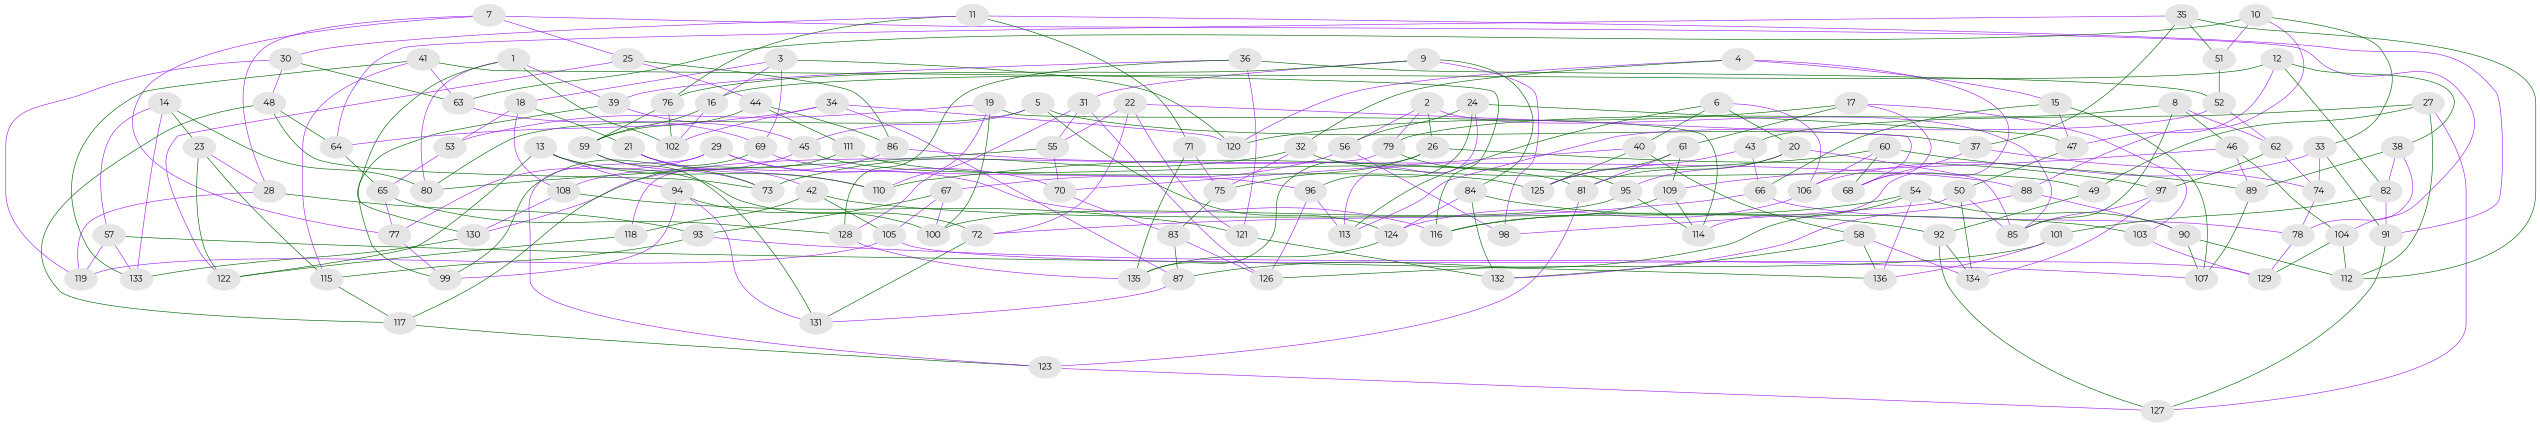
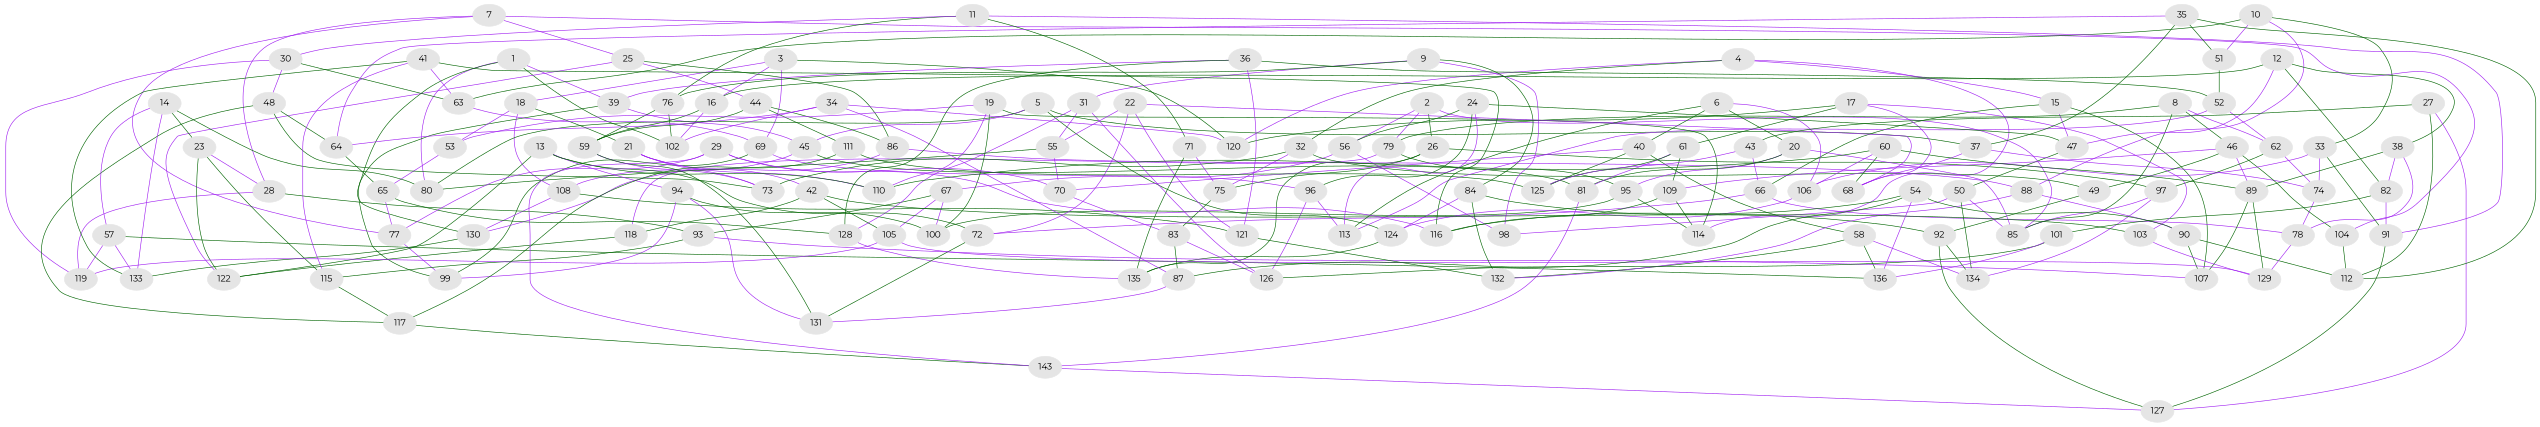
(2262, 125) -> (2186, 165)
(698, 170) -> (698, 170)
(2303, 257) -> (2258, 235)
(1045, 367) -> (1045, 367)
